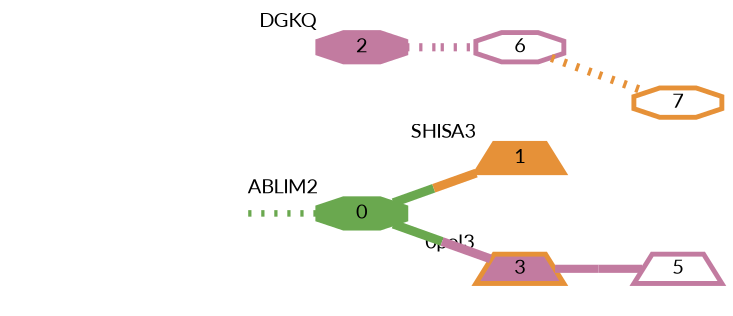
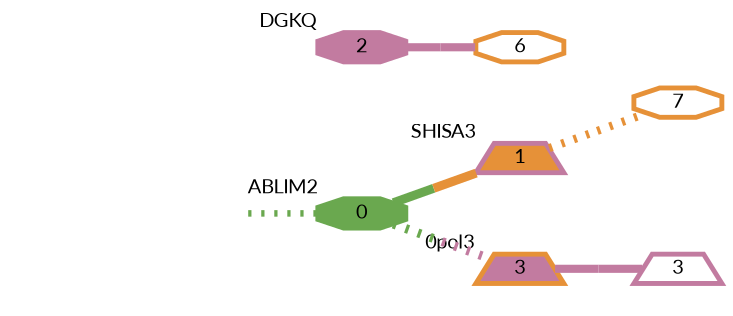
(441, 47) -> (441, 47)
(520, 47) -> (520, 47)
(599, 75) -> (598, 131)
(520, 158) -> (520, 158)
(442, 241) -> (442, 241)
(678, 269) -> (678, 269)
